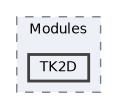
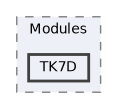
(59, 68) -> (59, 68)
